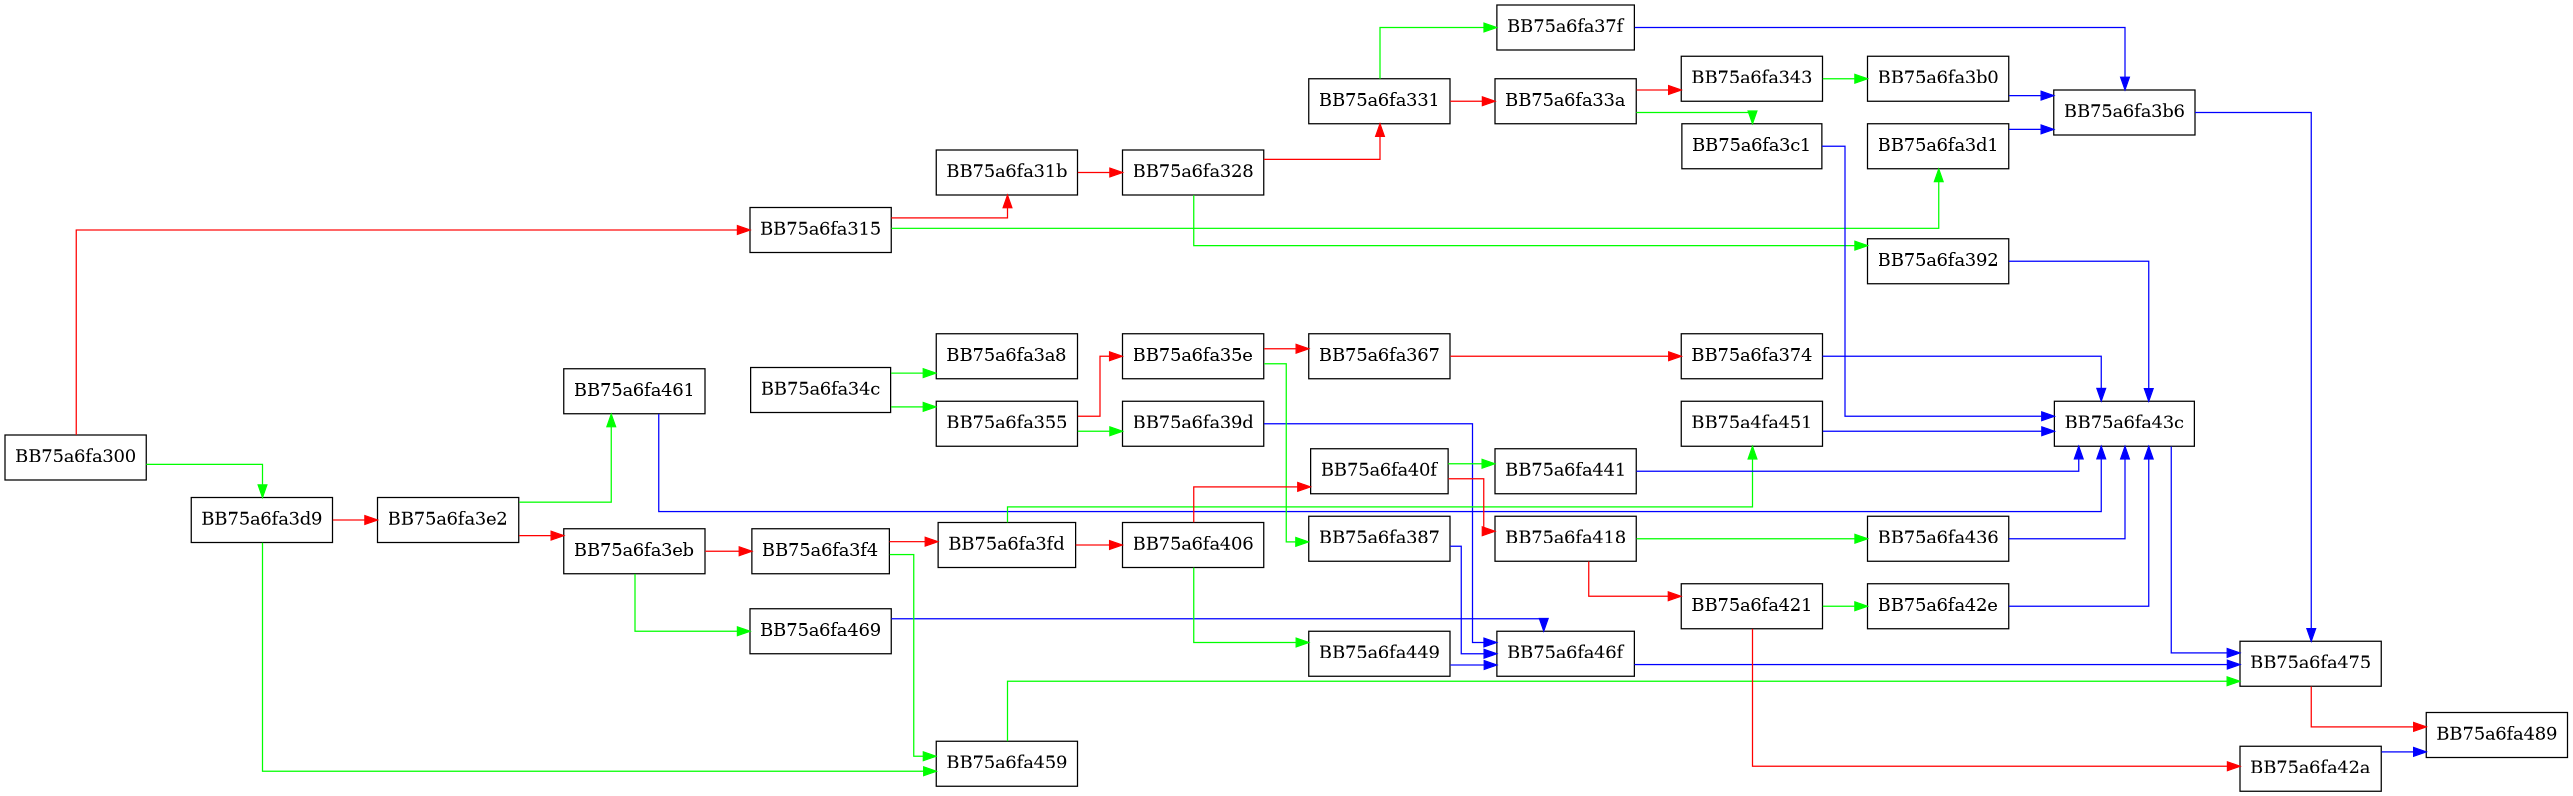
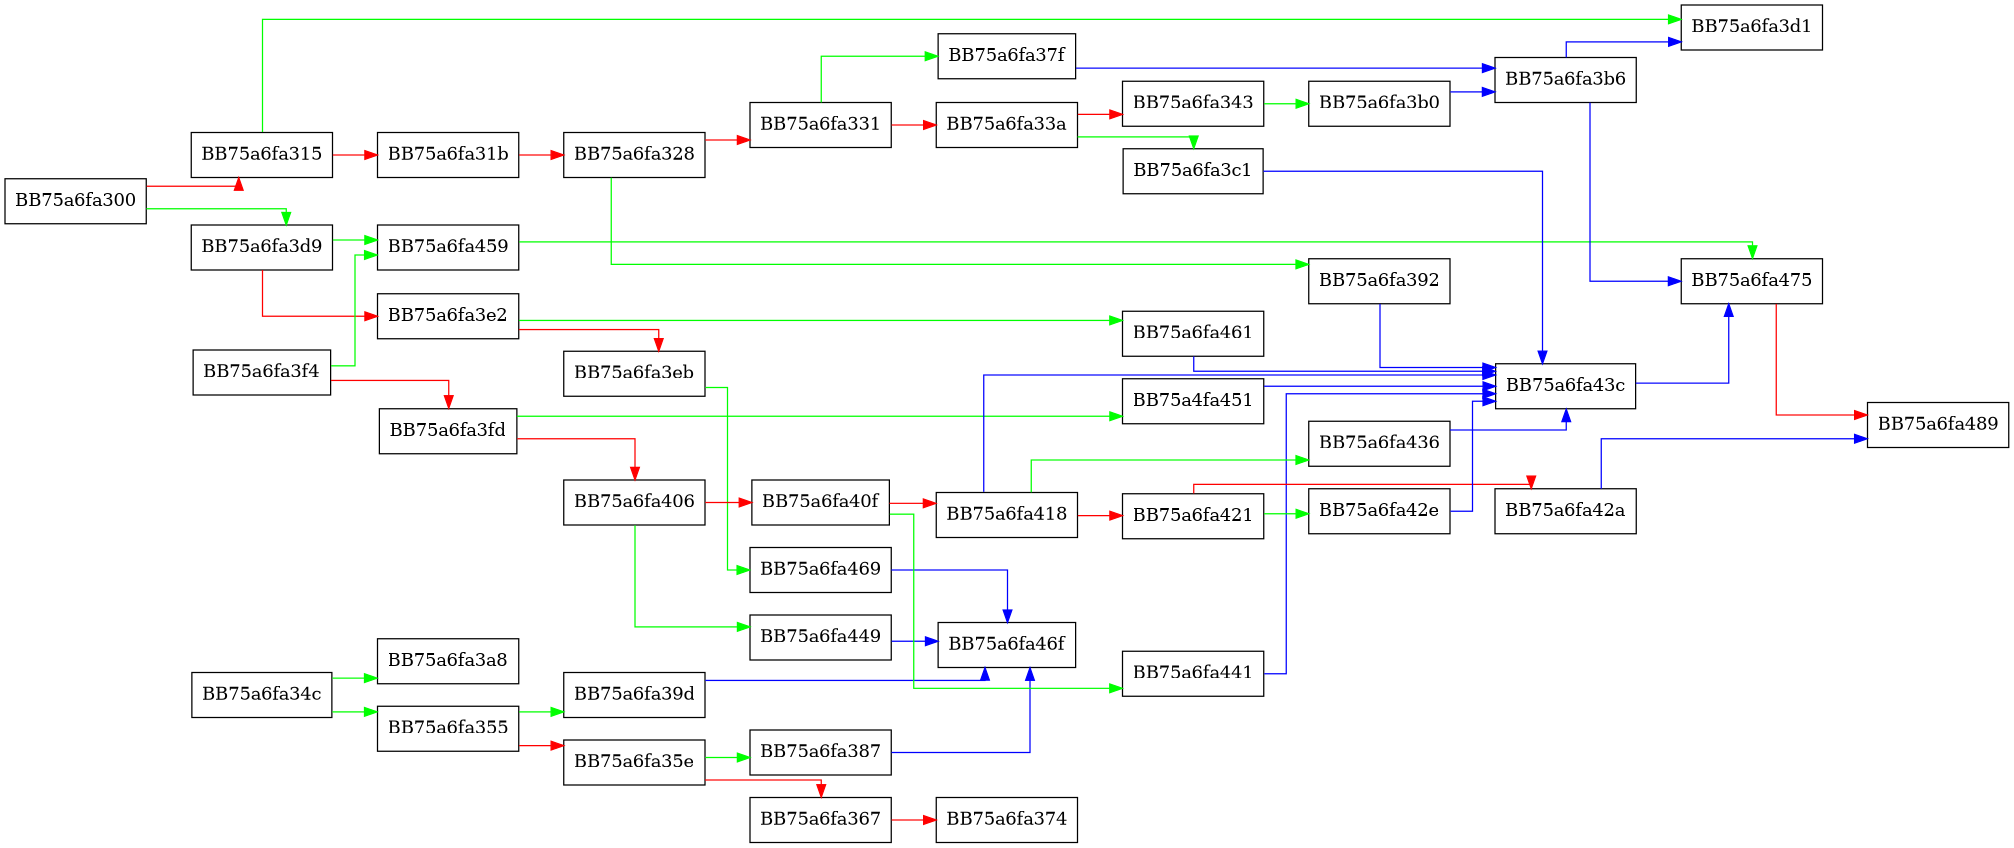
(2025, 129) -> (1610, 42)
(1978, 356) -> (1175, 375)
(722, 551) -> none
(1931, 665) -> none
